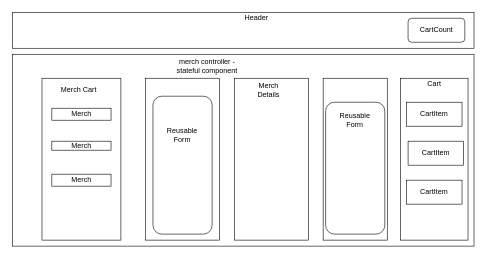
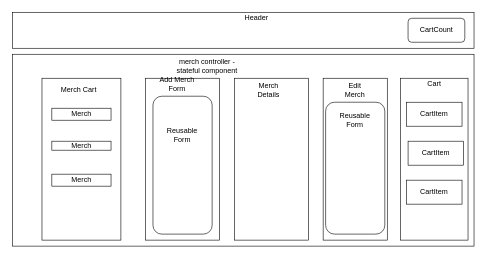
none -> (178, 84)
none -> (355, 90)
